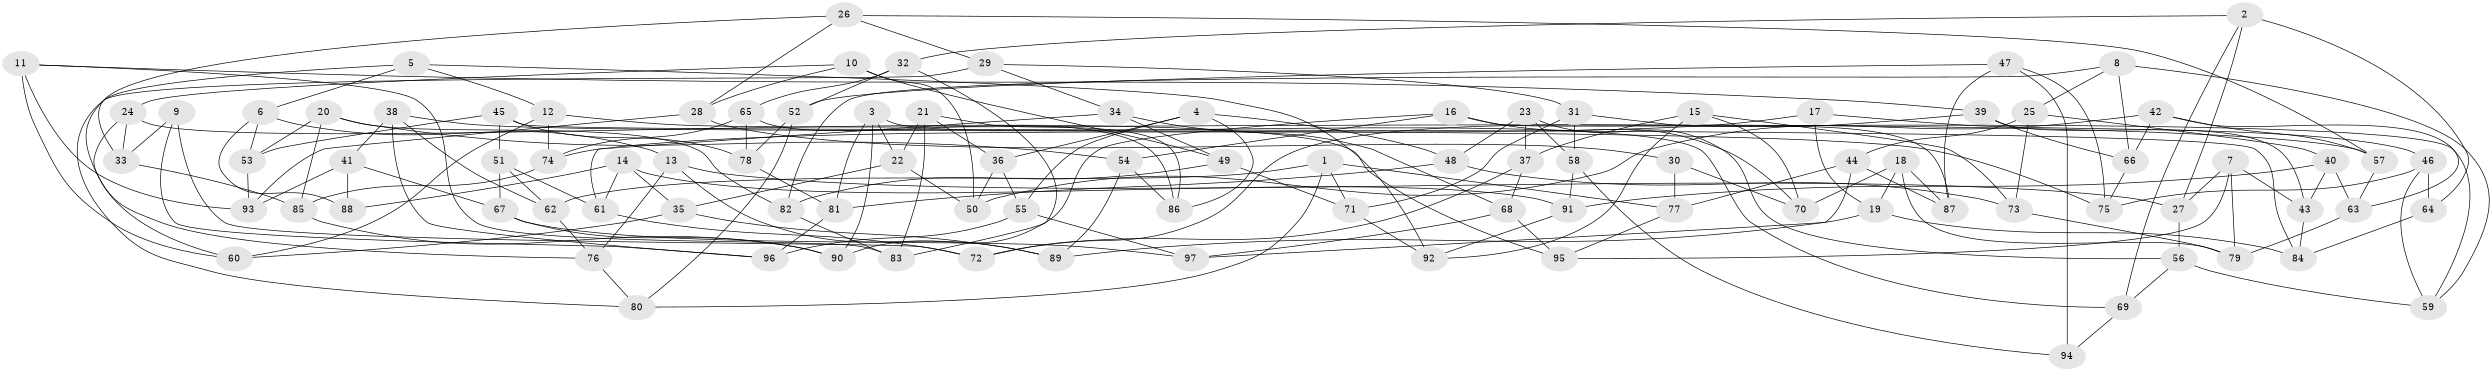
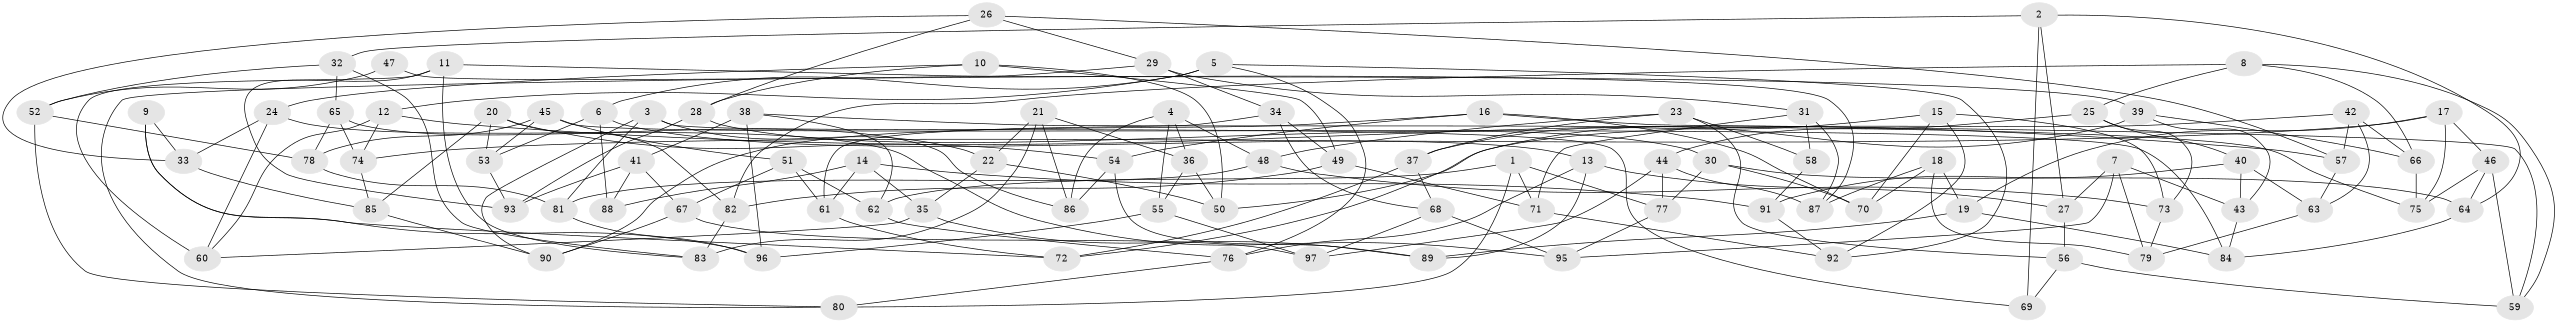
(2085, 113) -> (2443, 164)
none -> (2145, 178)
(2067, 357) -> none
